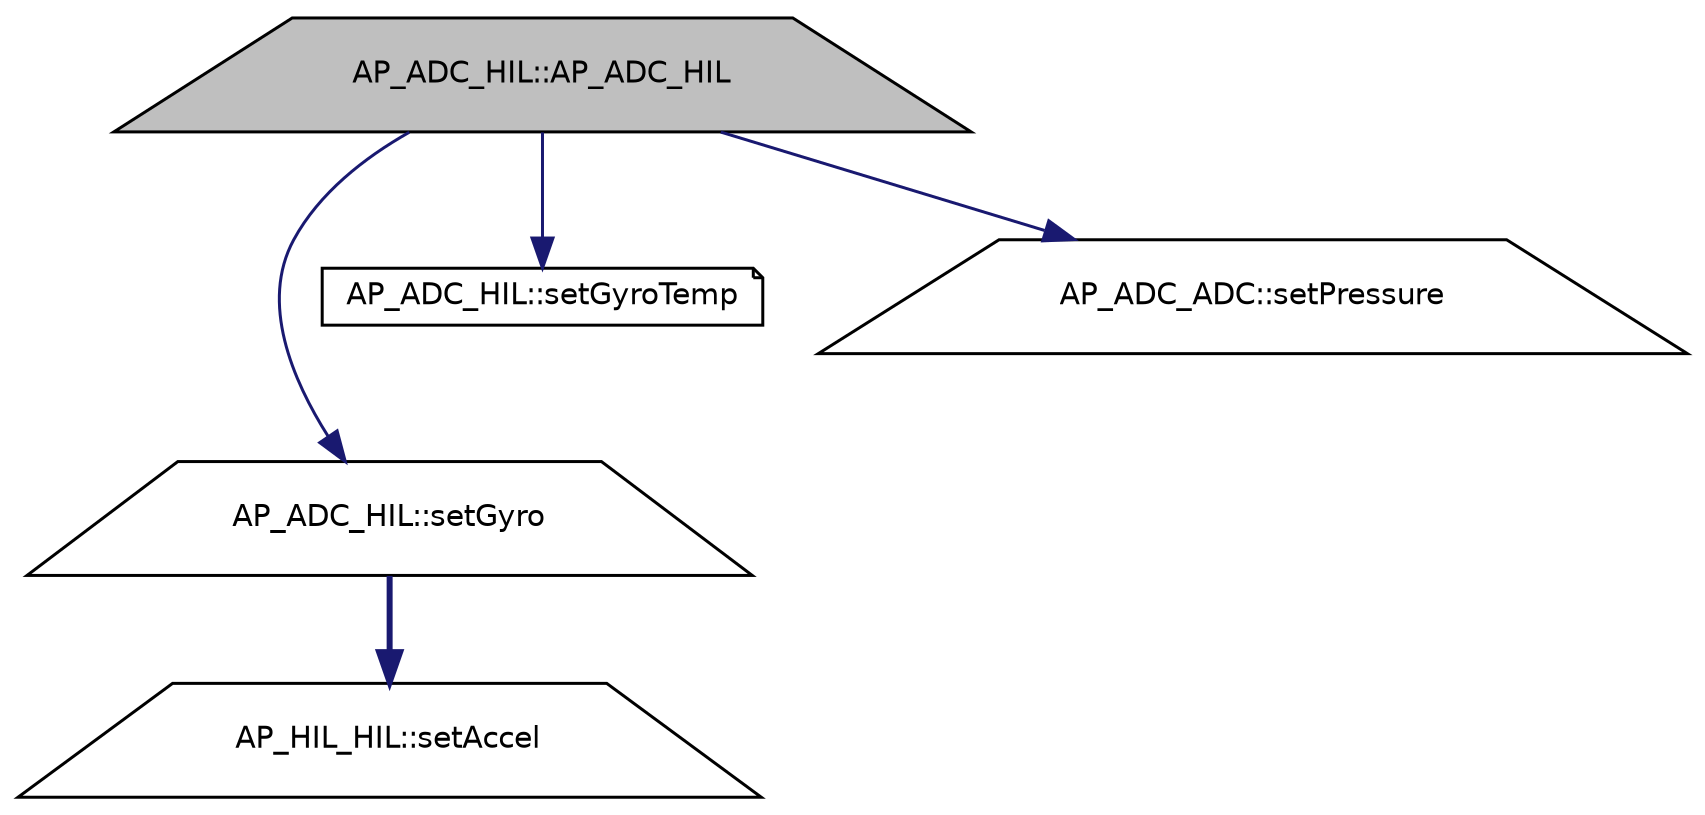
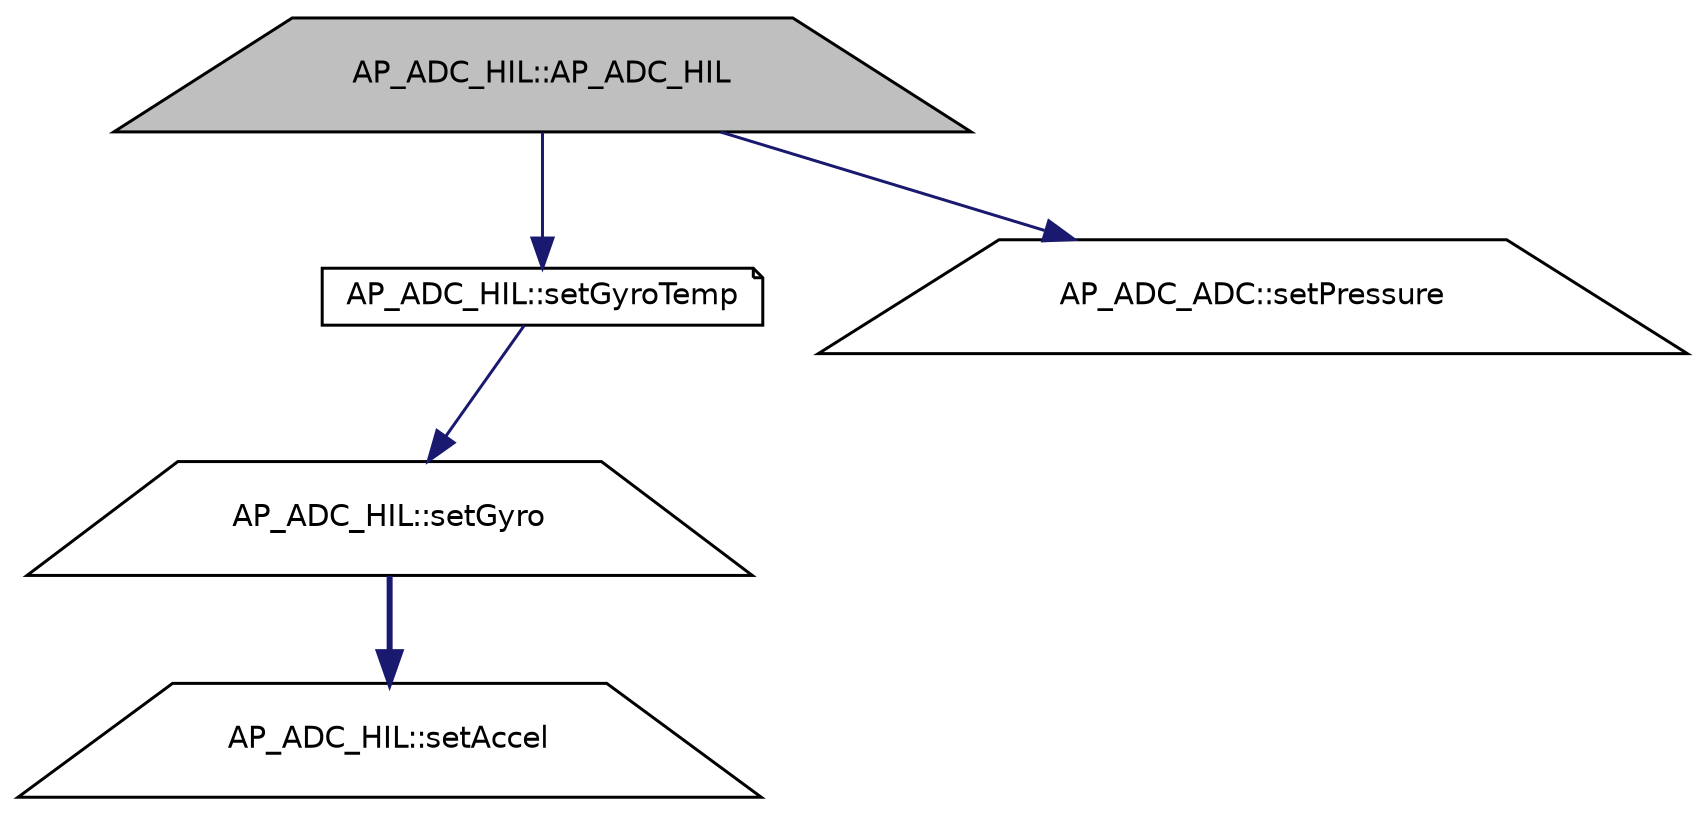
(285, 263) -> (485, 381)
(390, 740) -> (390, 740)
